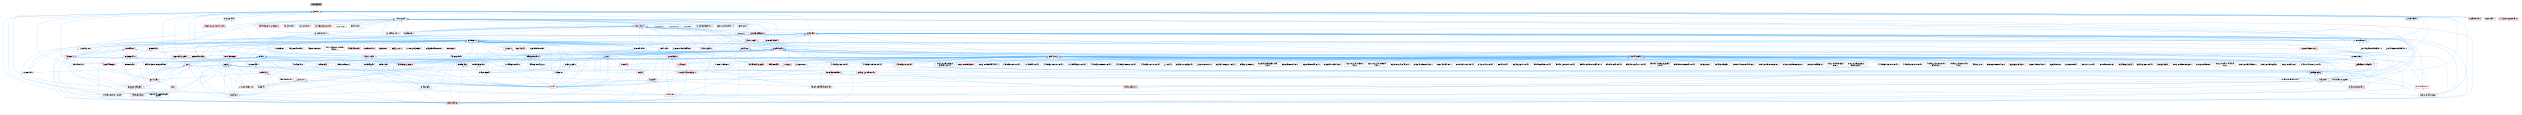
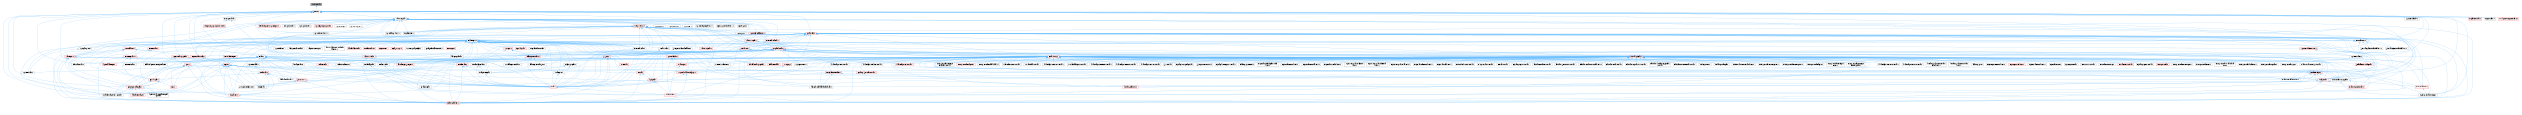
(356, 26) -> (356, 26)
